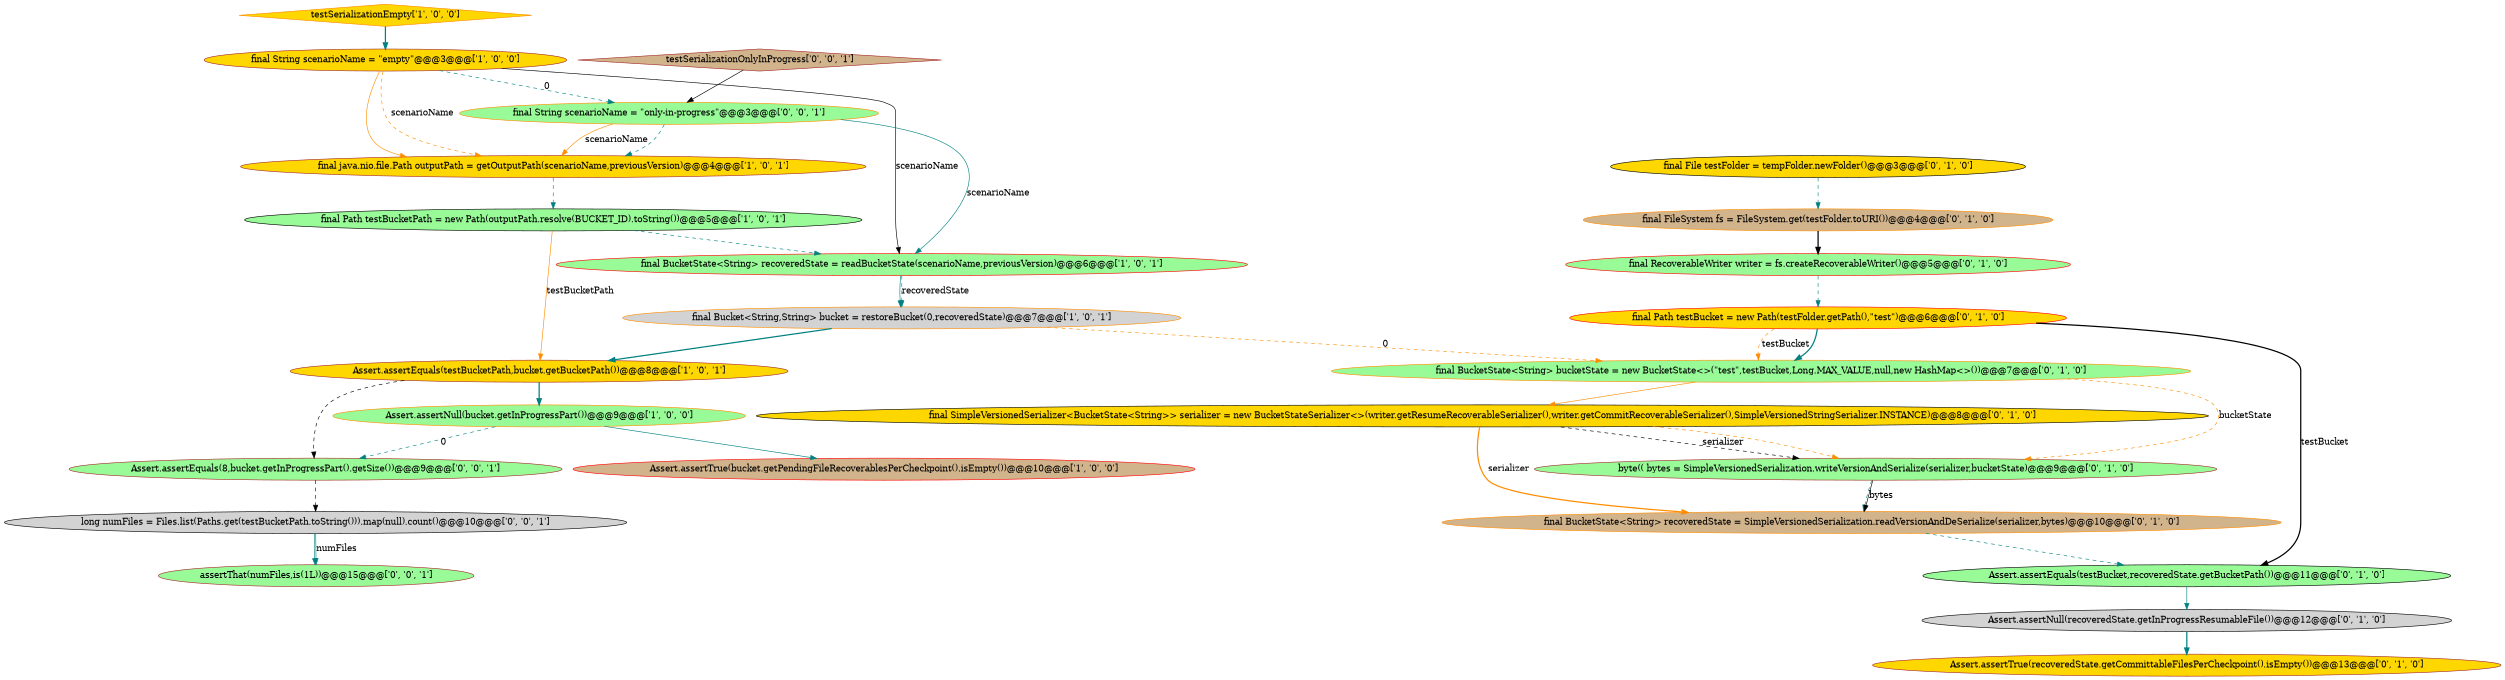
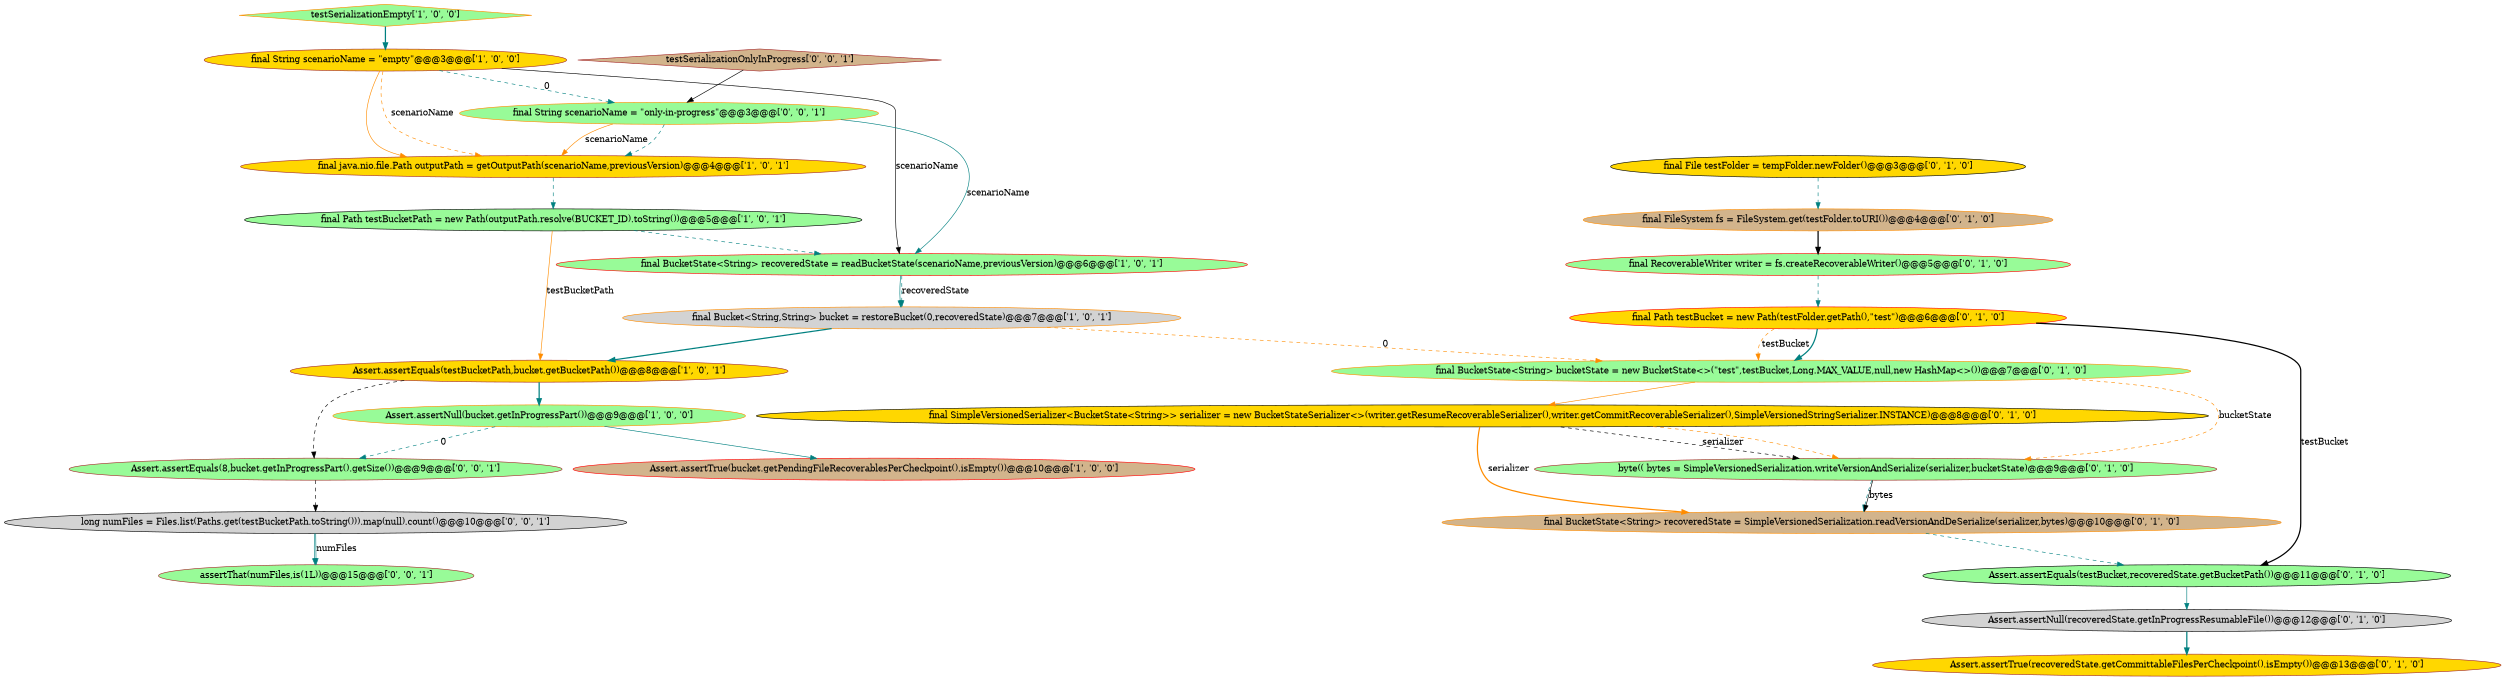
(385, 15) -> (385, 15)
